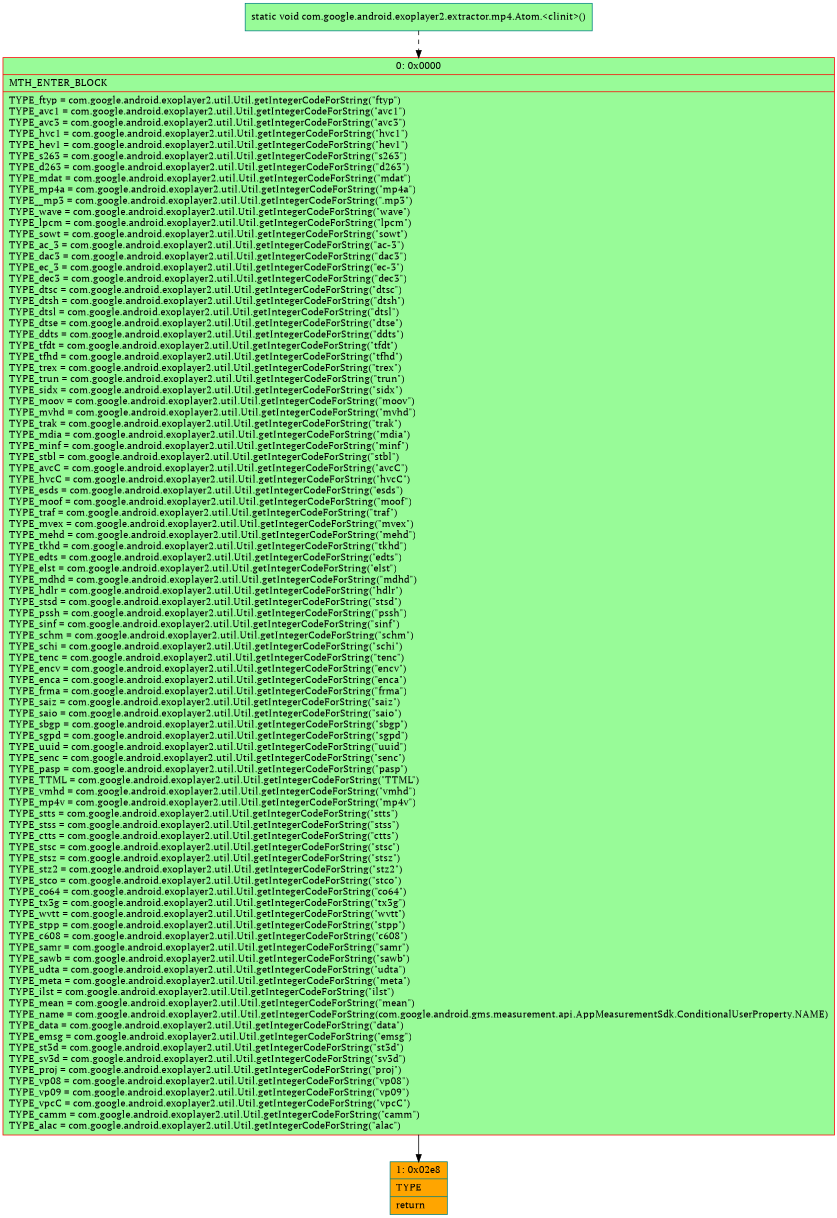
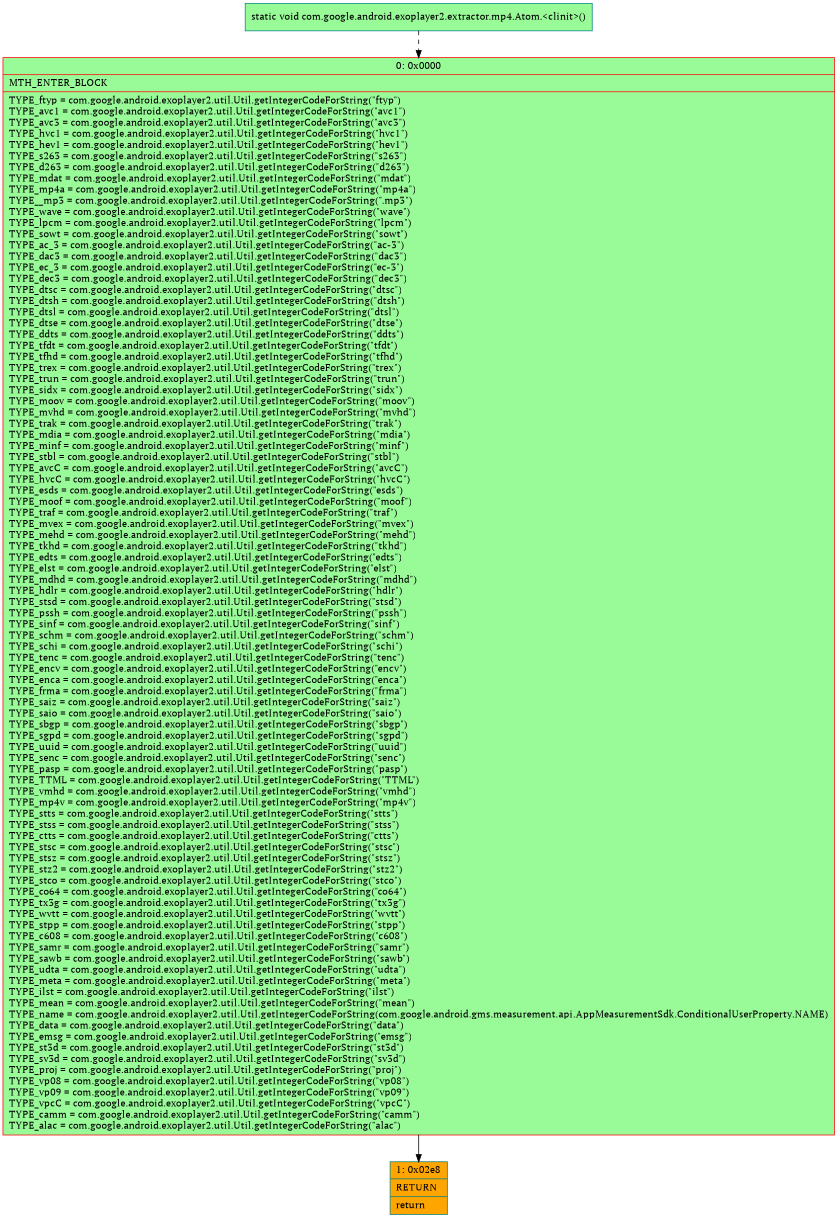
(409, 1187) -> (417, 1187)
